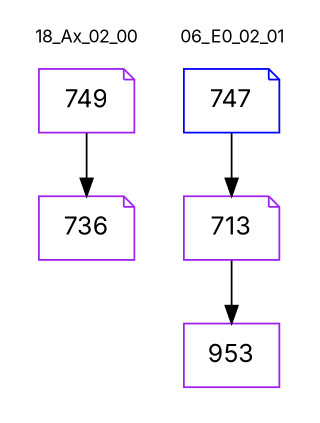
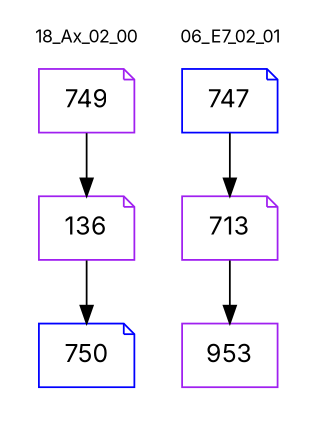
(232, 38) -> (231, 38)
(87, 228) -> (87, 228)
none -> (87, 355)
